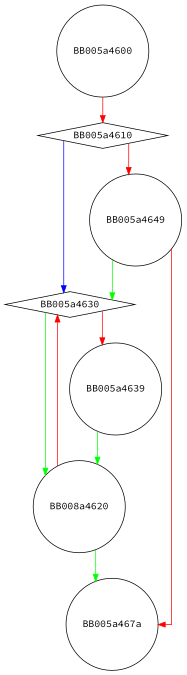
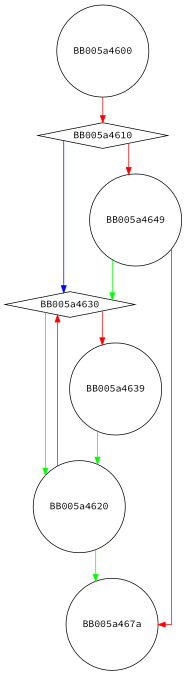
(79, 507) -> (79, 507)
